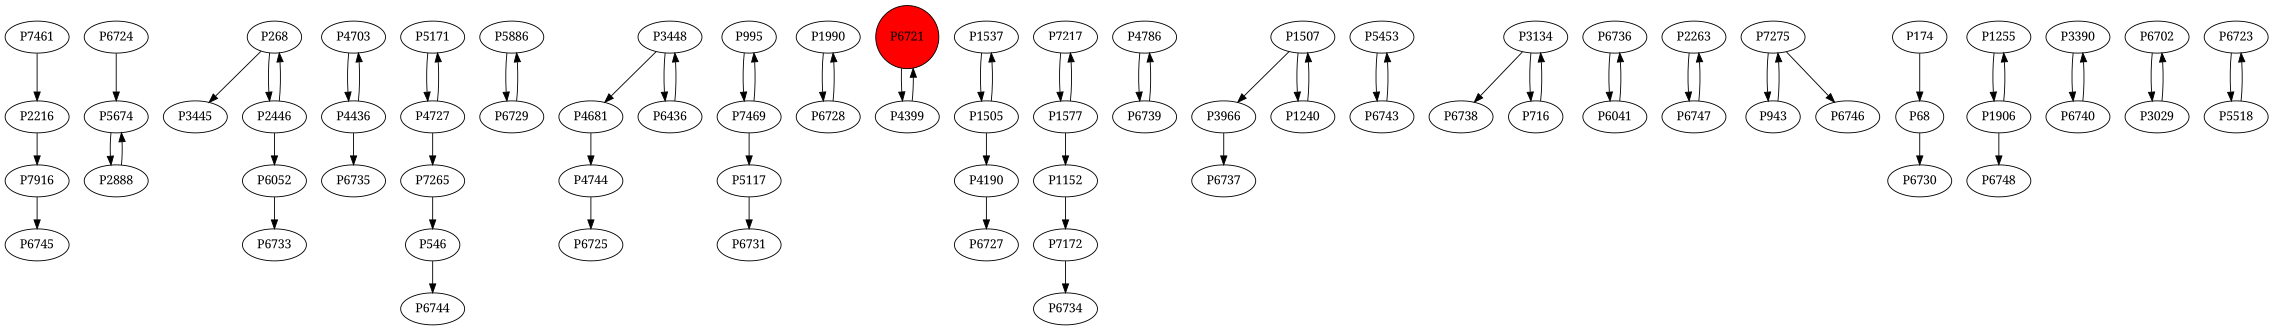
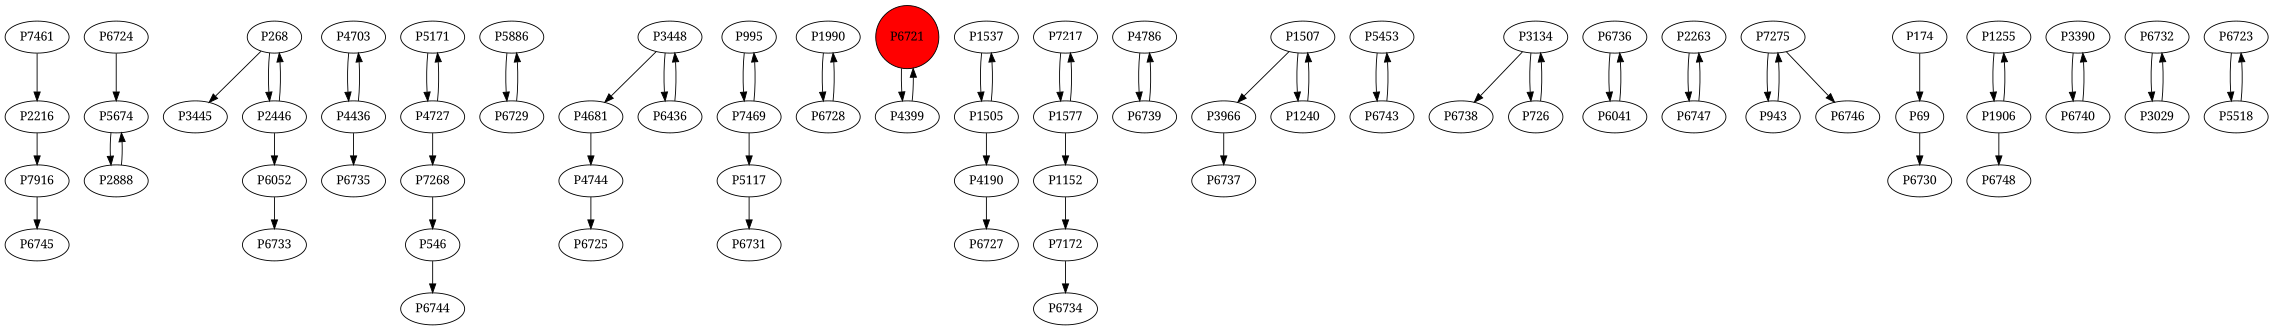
(2157, 37) -> (2157, 37)
(1536, 117) -> (1536, 117)
(1920, 117) -> (1920, 117)
(433, 181) -> (433, 181)
